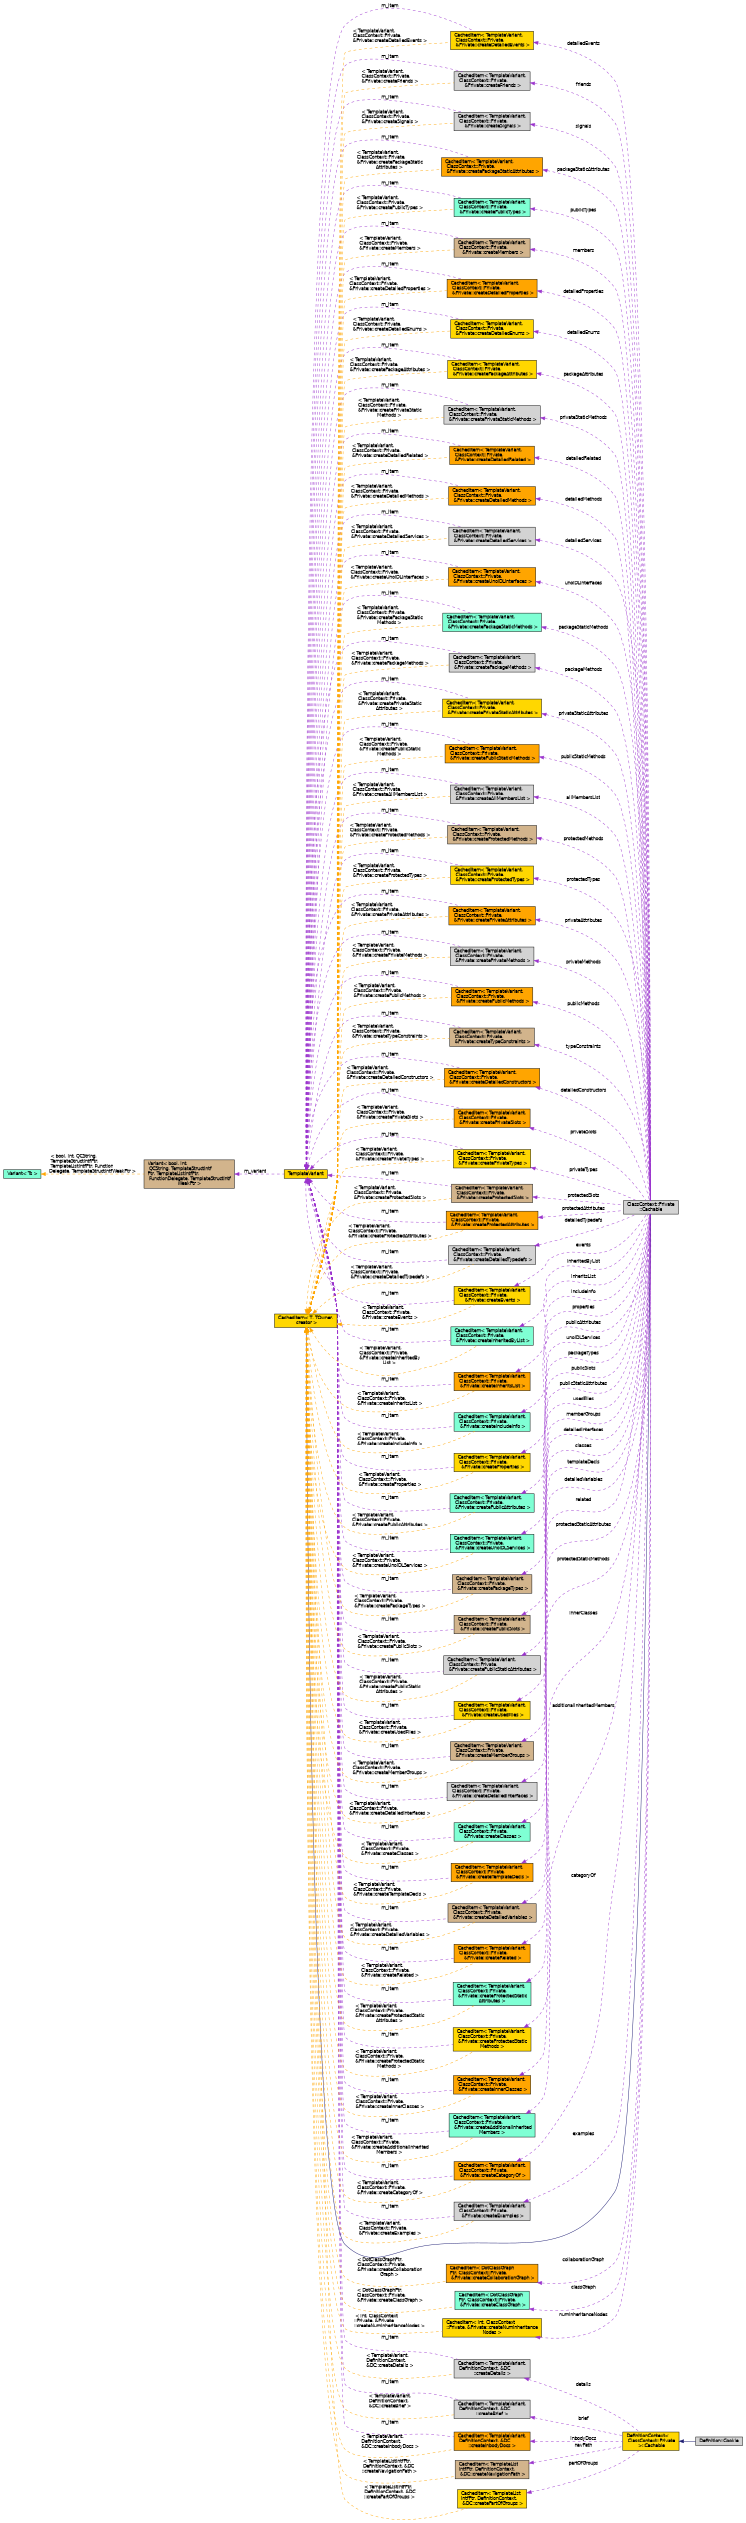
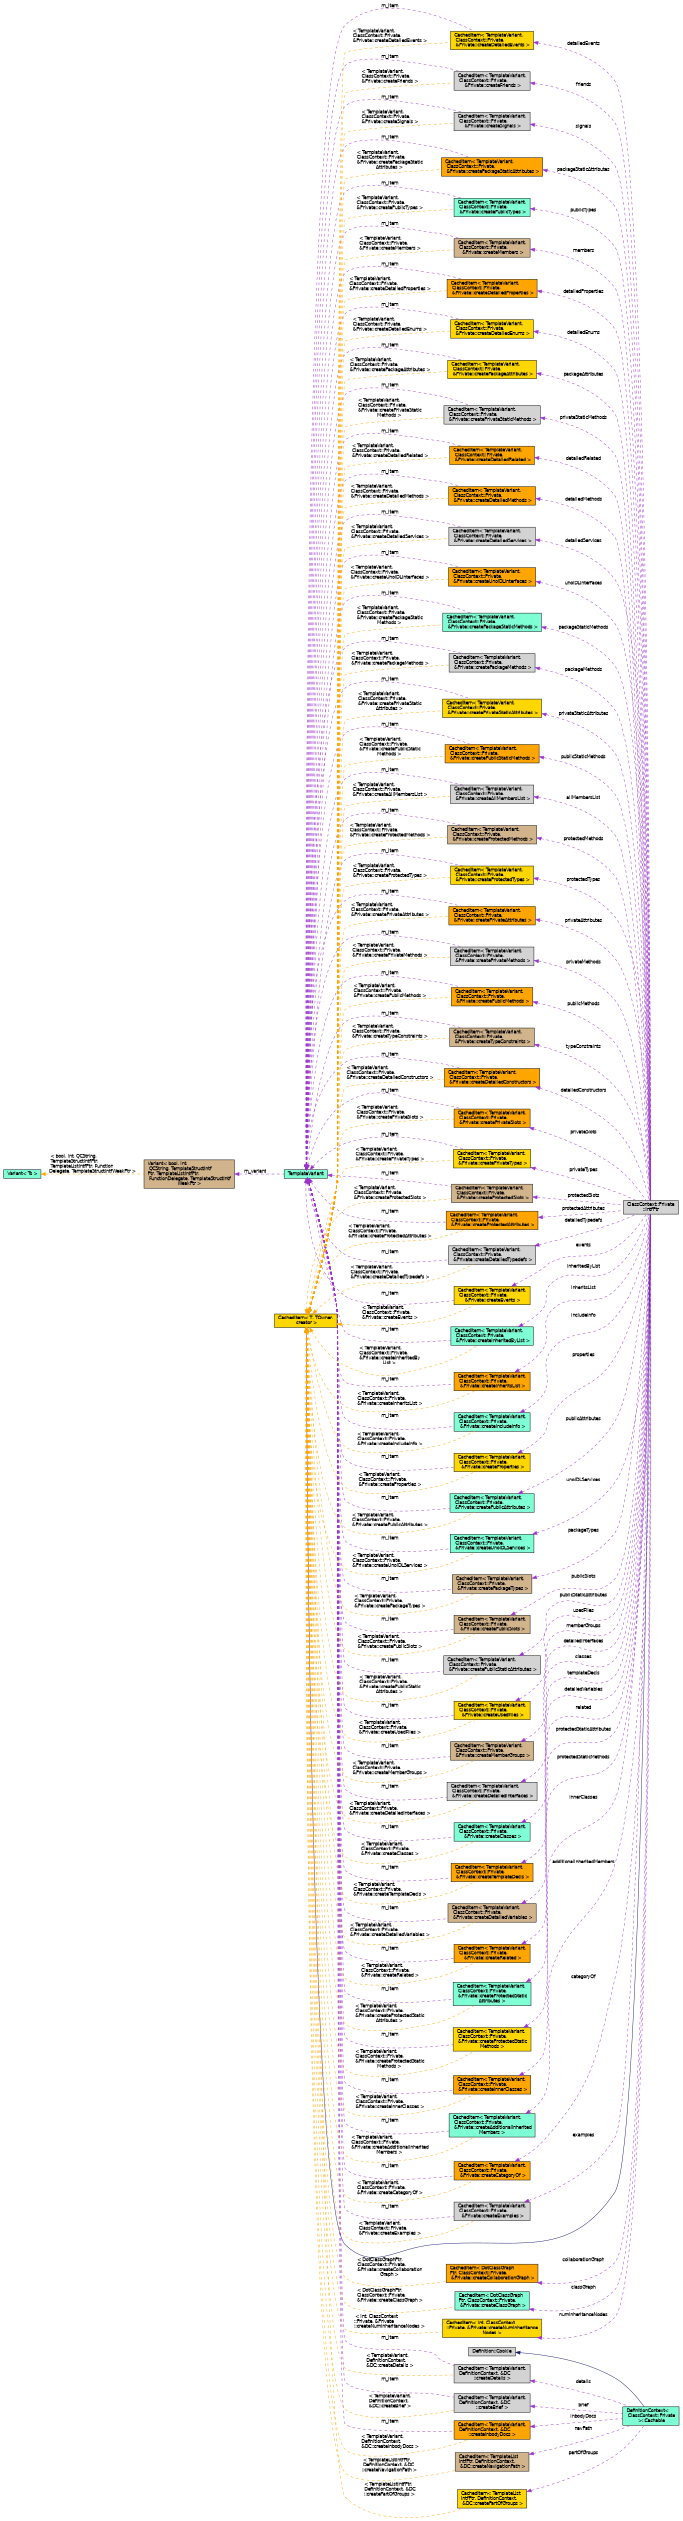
(306, 1174) -> (306, 1174)
(651, 1207) -> (651, 1207)
(651, 2441) -> (651, 2416)
(690, 2441) -> (589, 2366)
